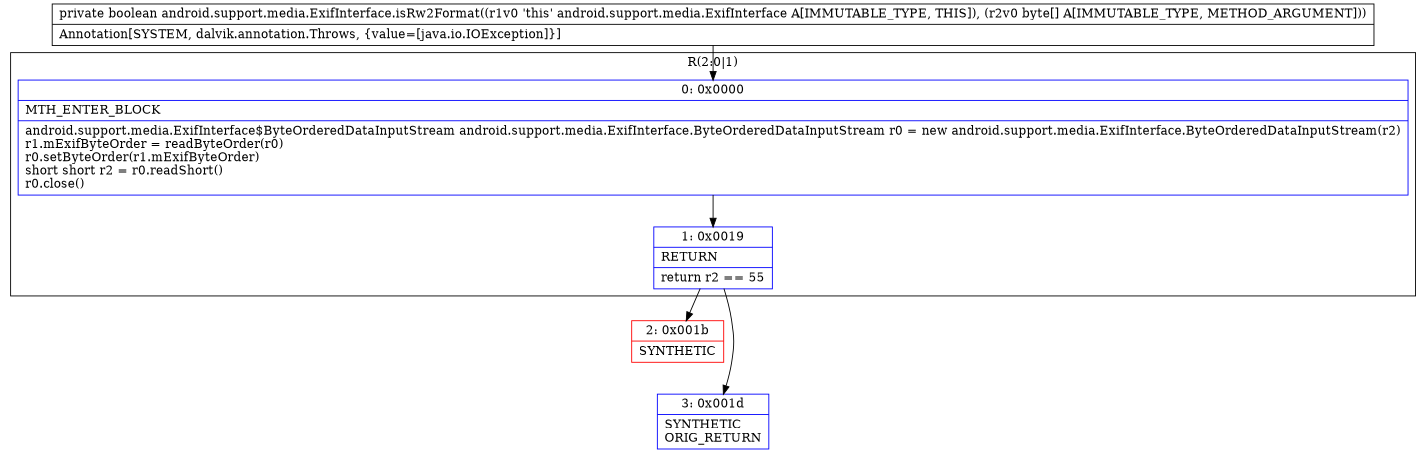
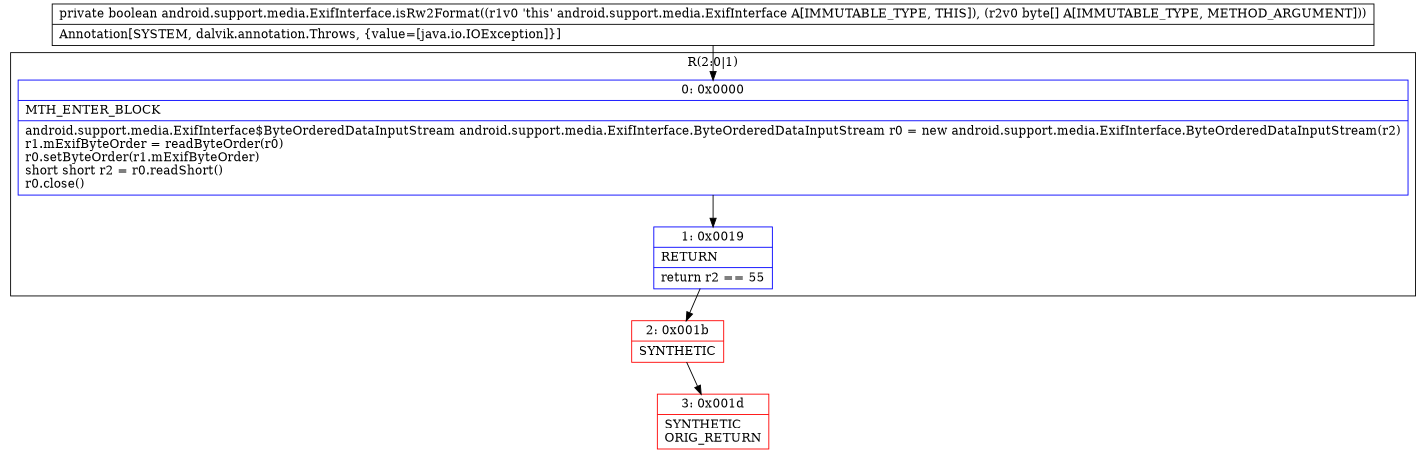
(734, 337) -> (692, 374)
(713, 422) -> (713, 422)
